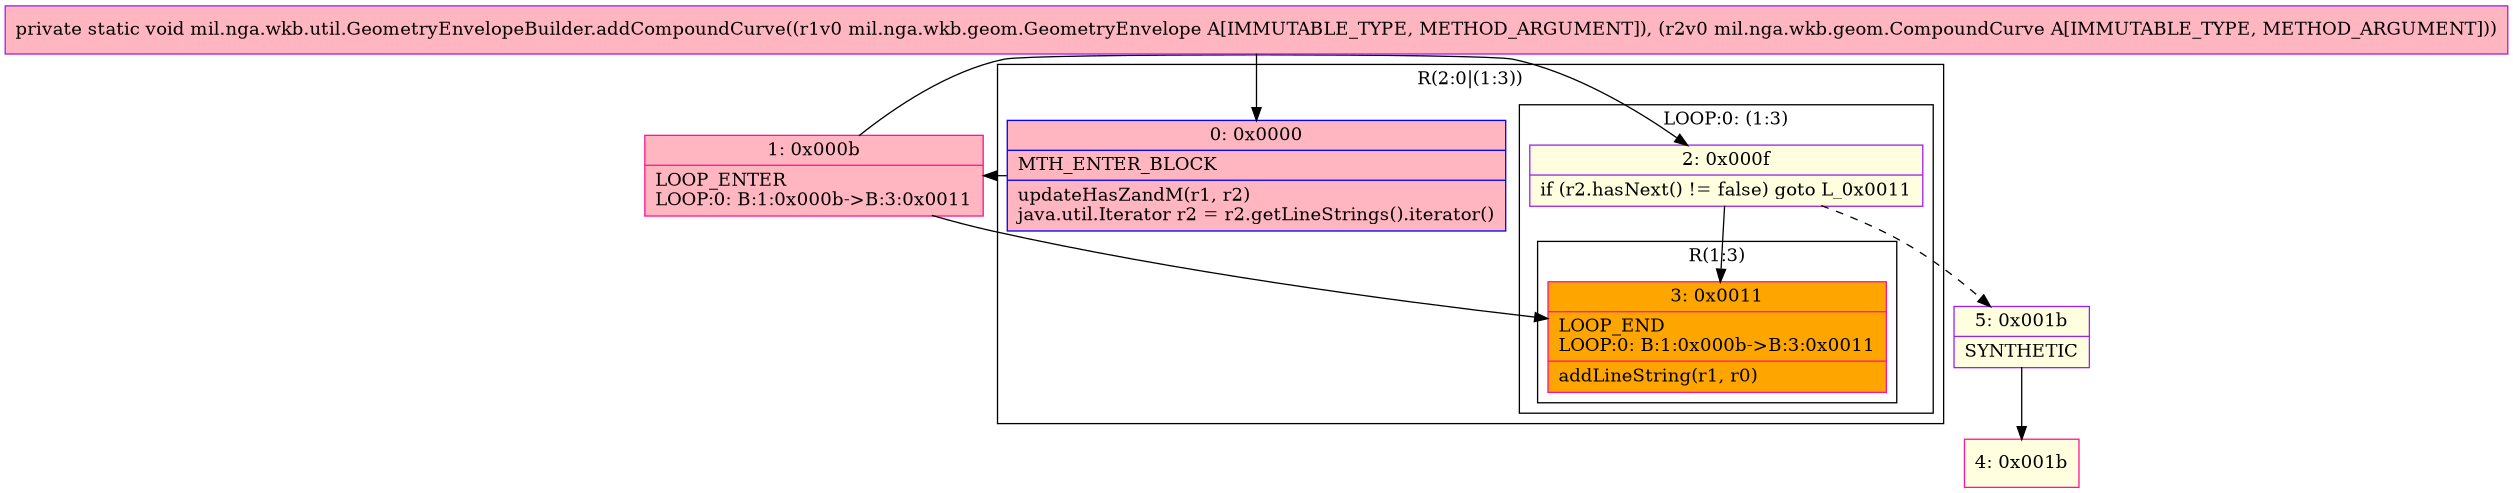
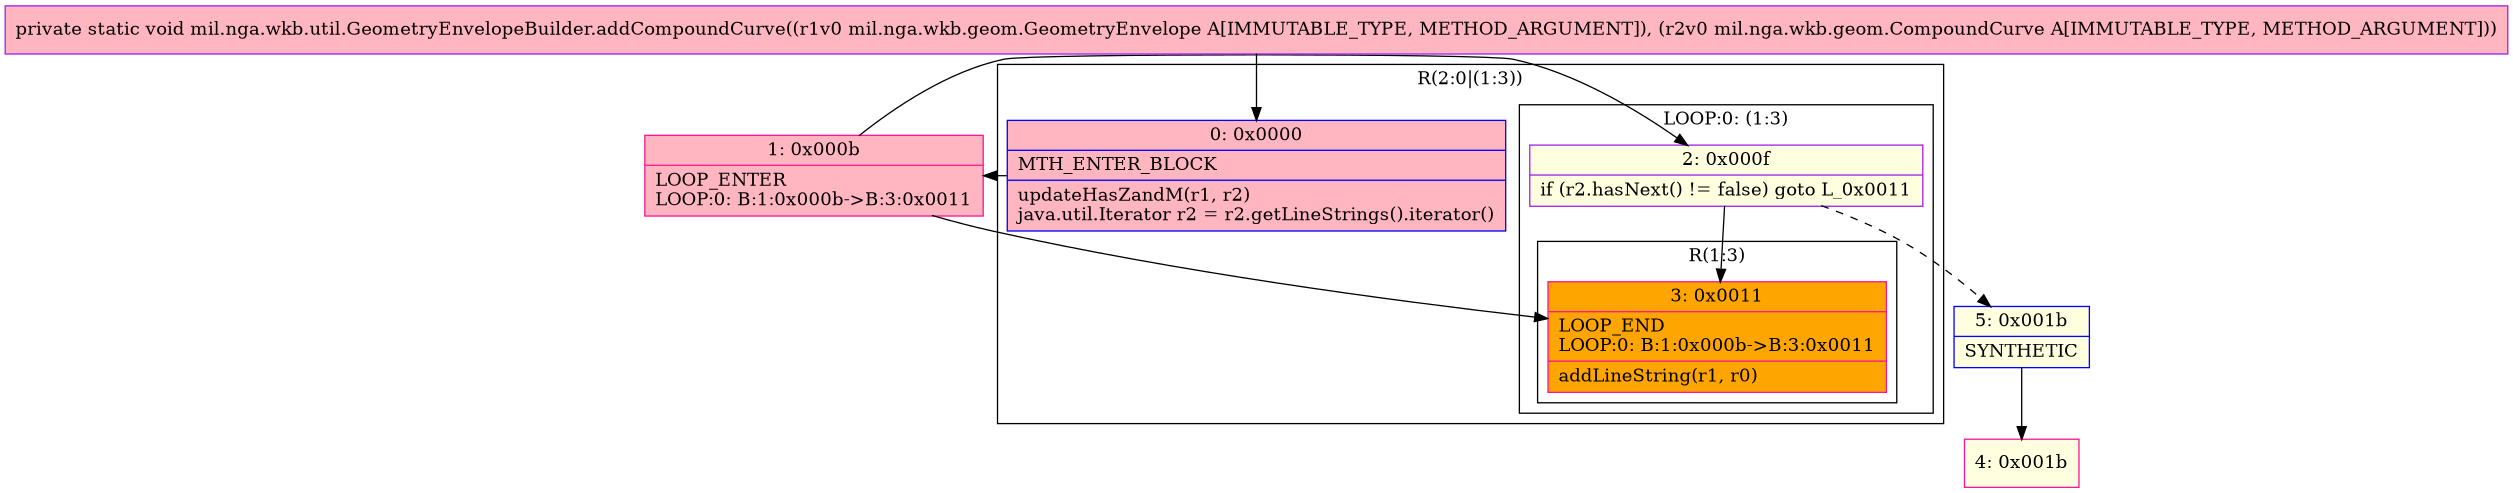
(2022, 337) -> (2022, 337)
